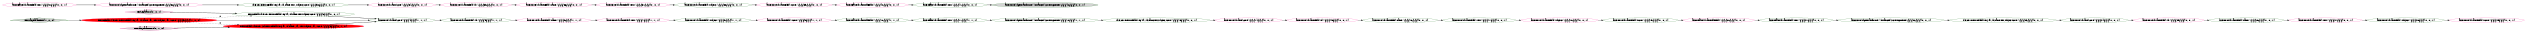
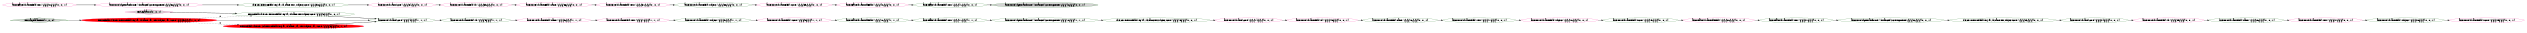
(149, 28) -> none
